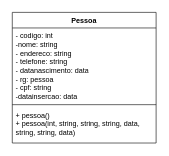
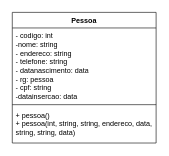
(85, 124) -> (85, 124)
